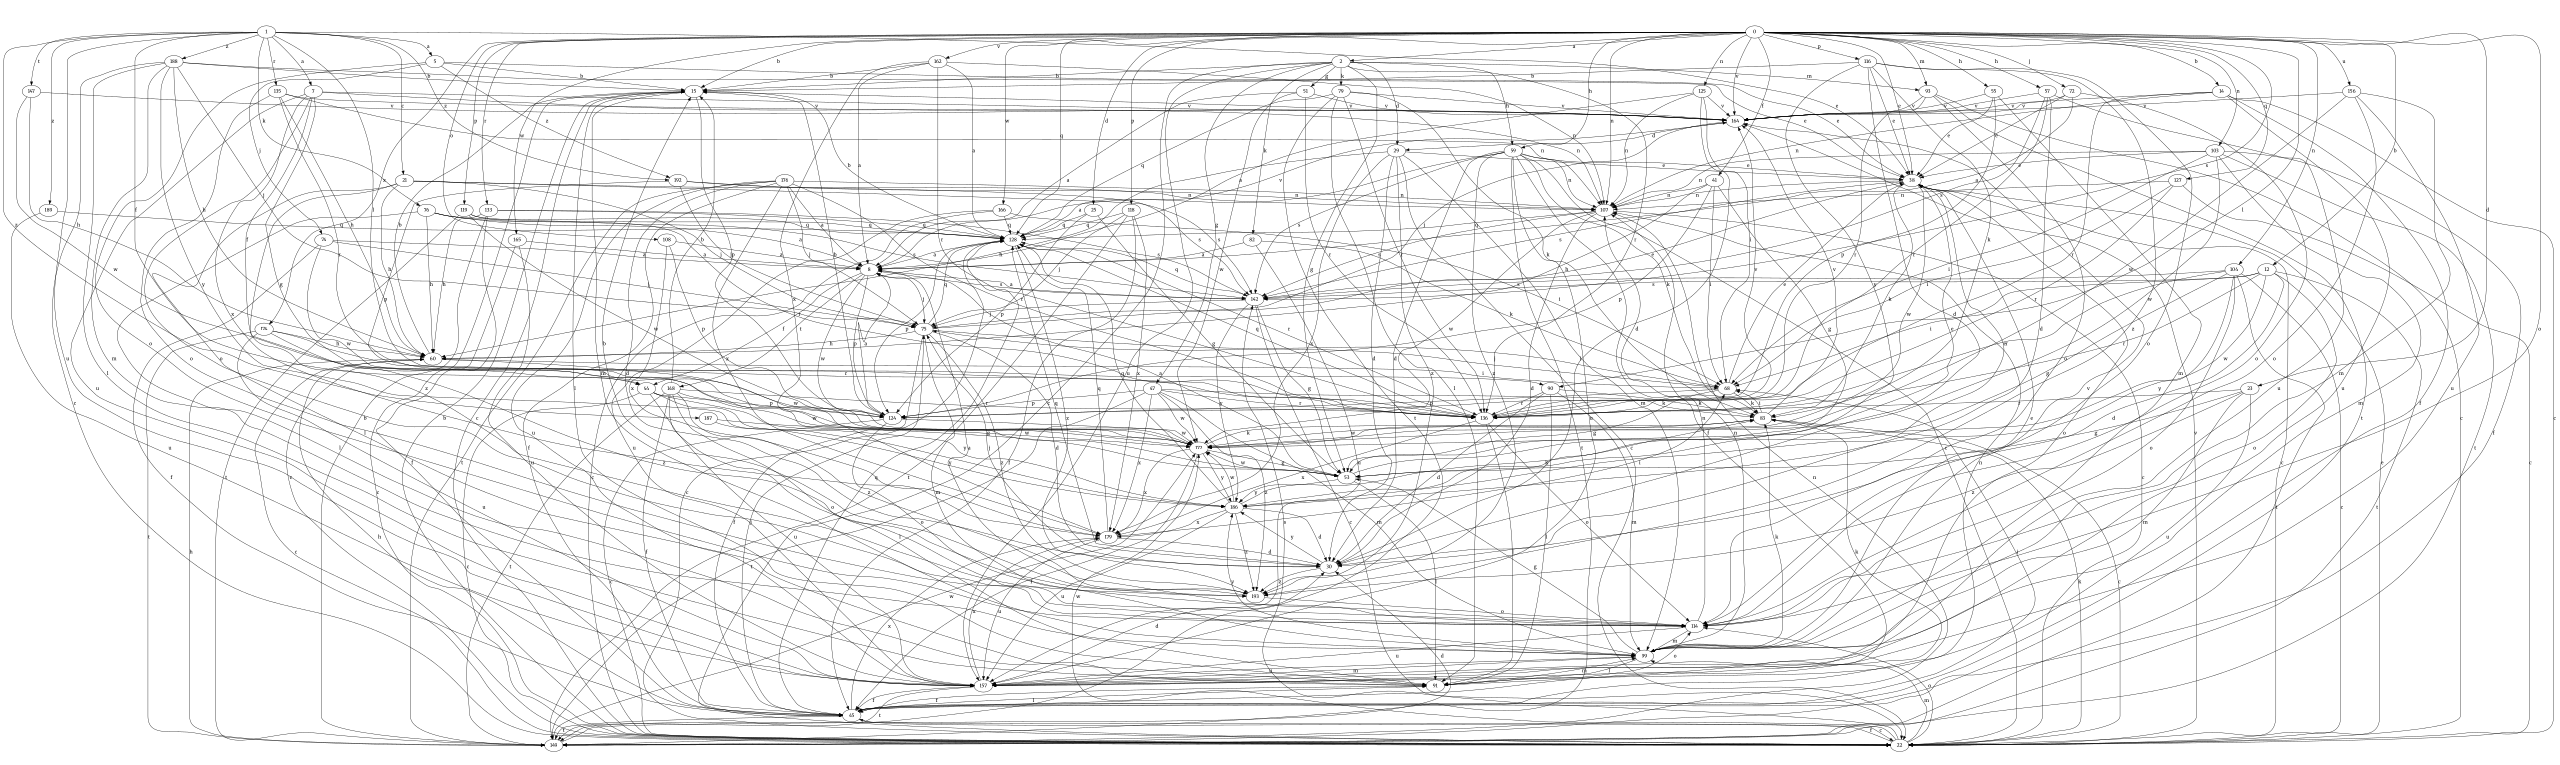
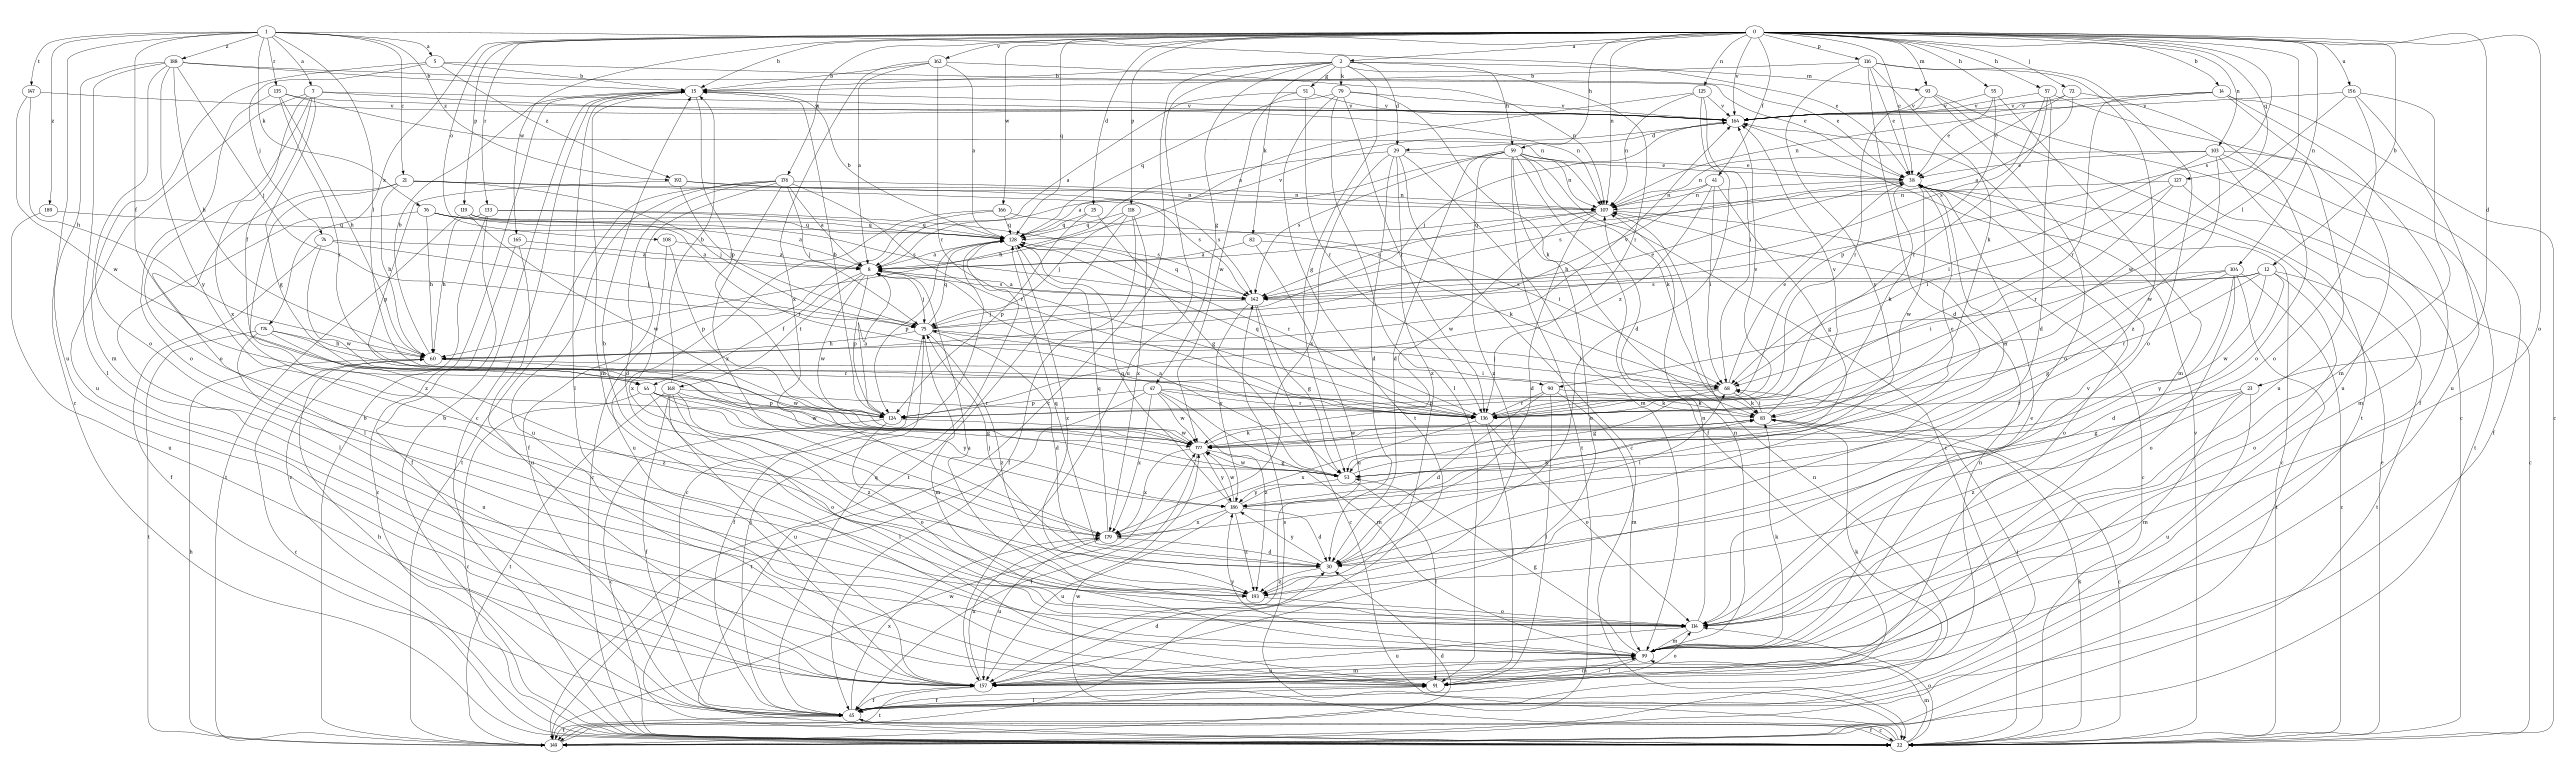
none -> (973, 44)
(1620, 300) -> (1620, 300)
none -> (1154, 341)
(708, 418) -> none
